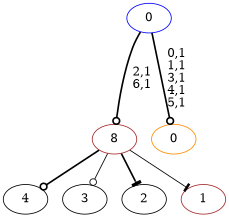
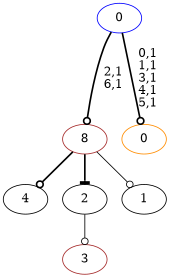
(101, 166) -> (85, 226)
(157, 168) -> (112, 167)
(85, 199) -> (85, 259)
(203, 199) -> (144, 199)
